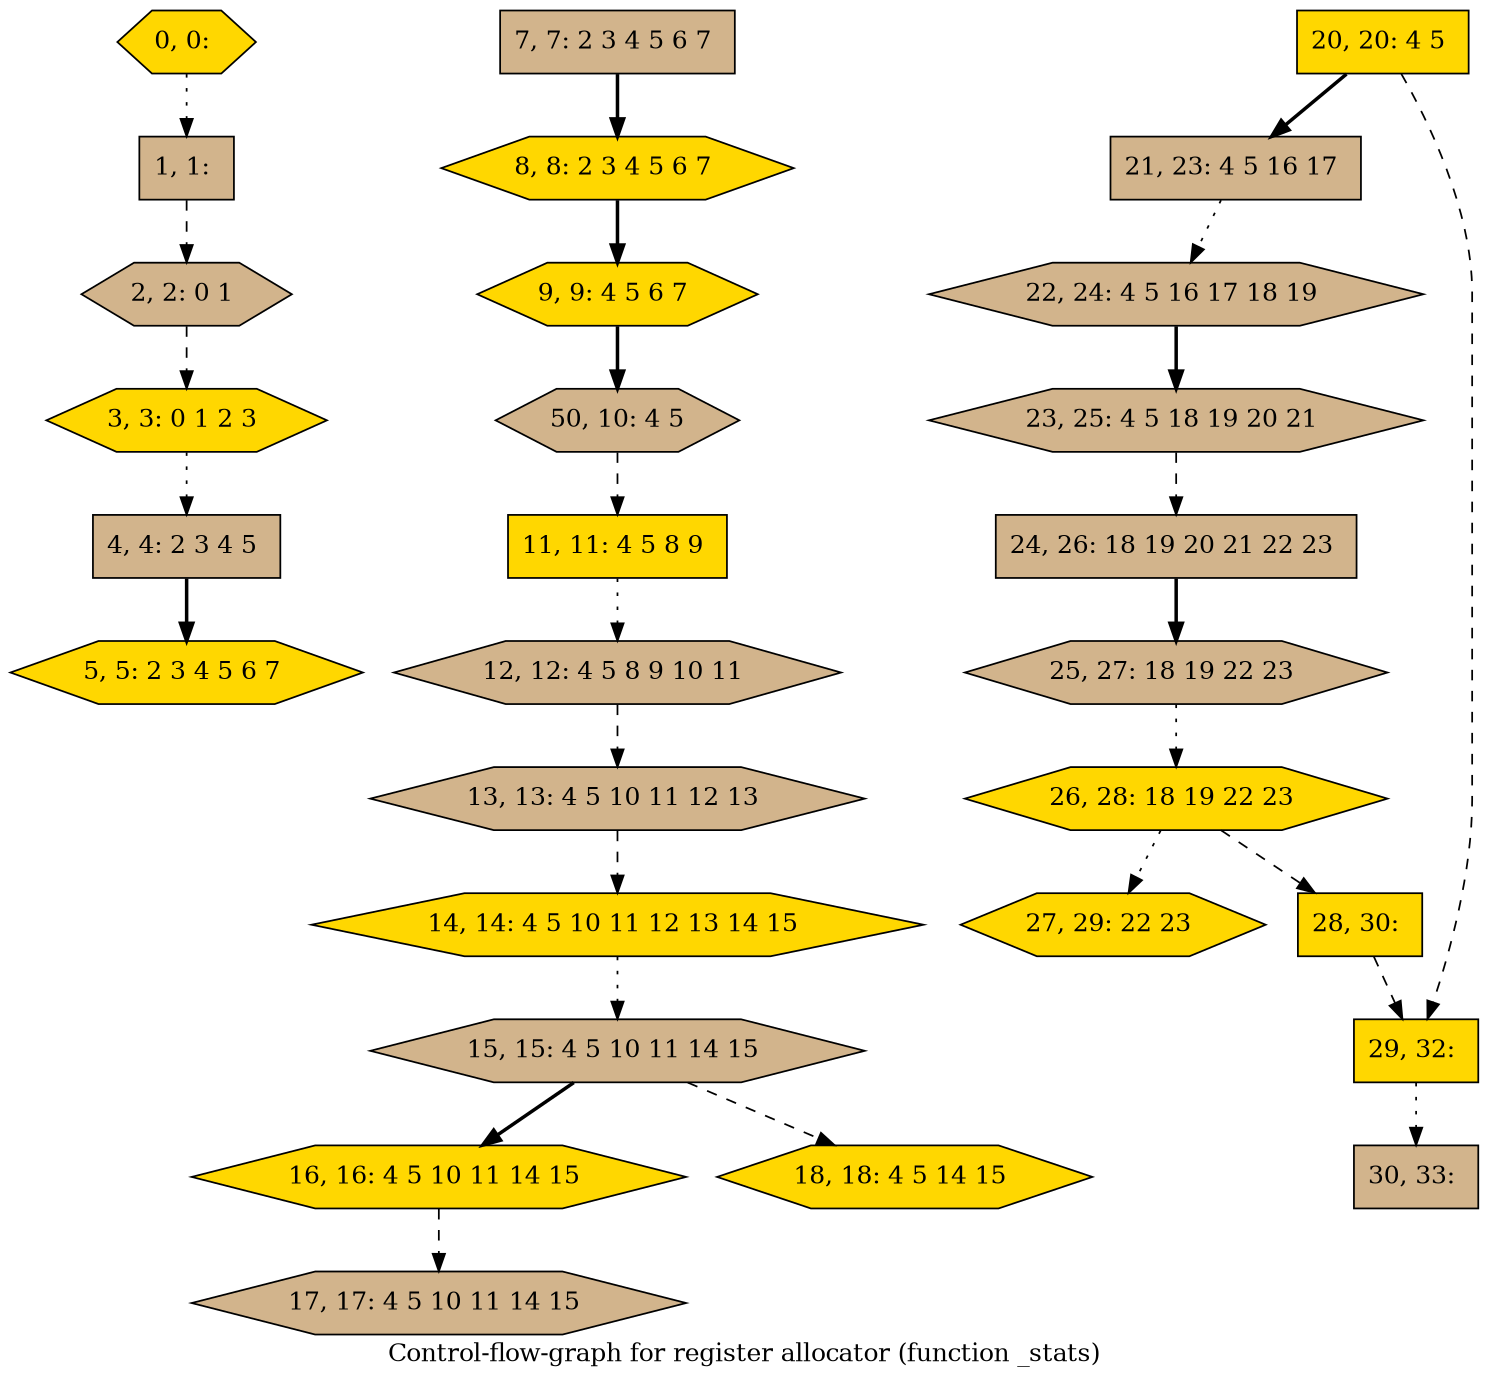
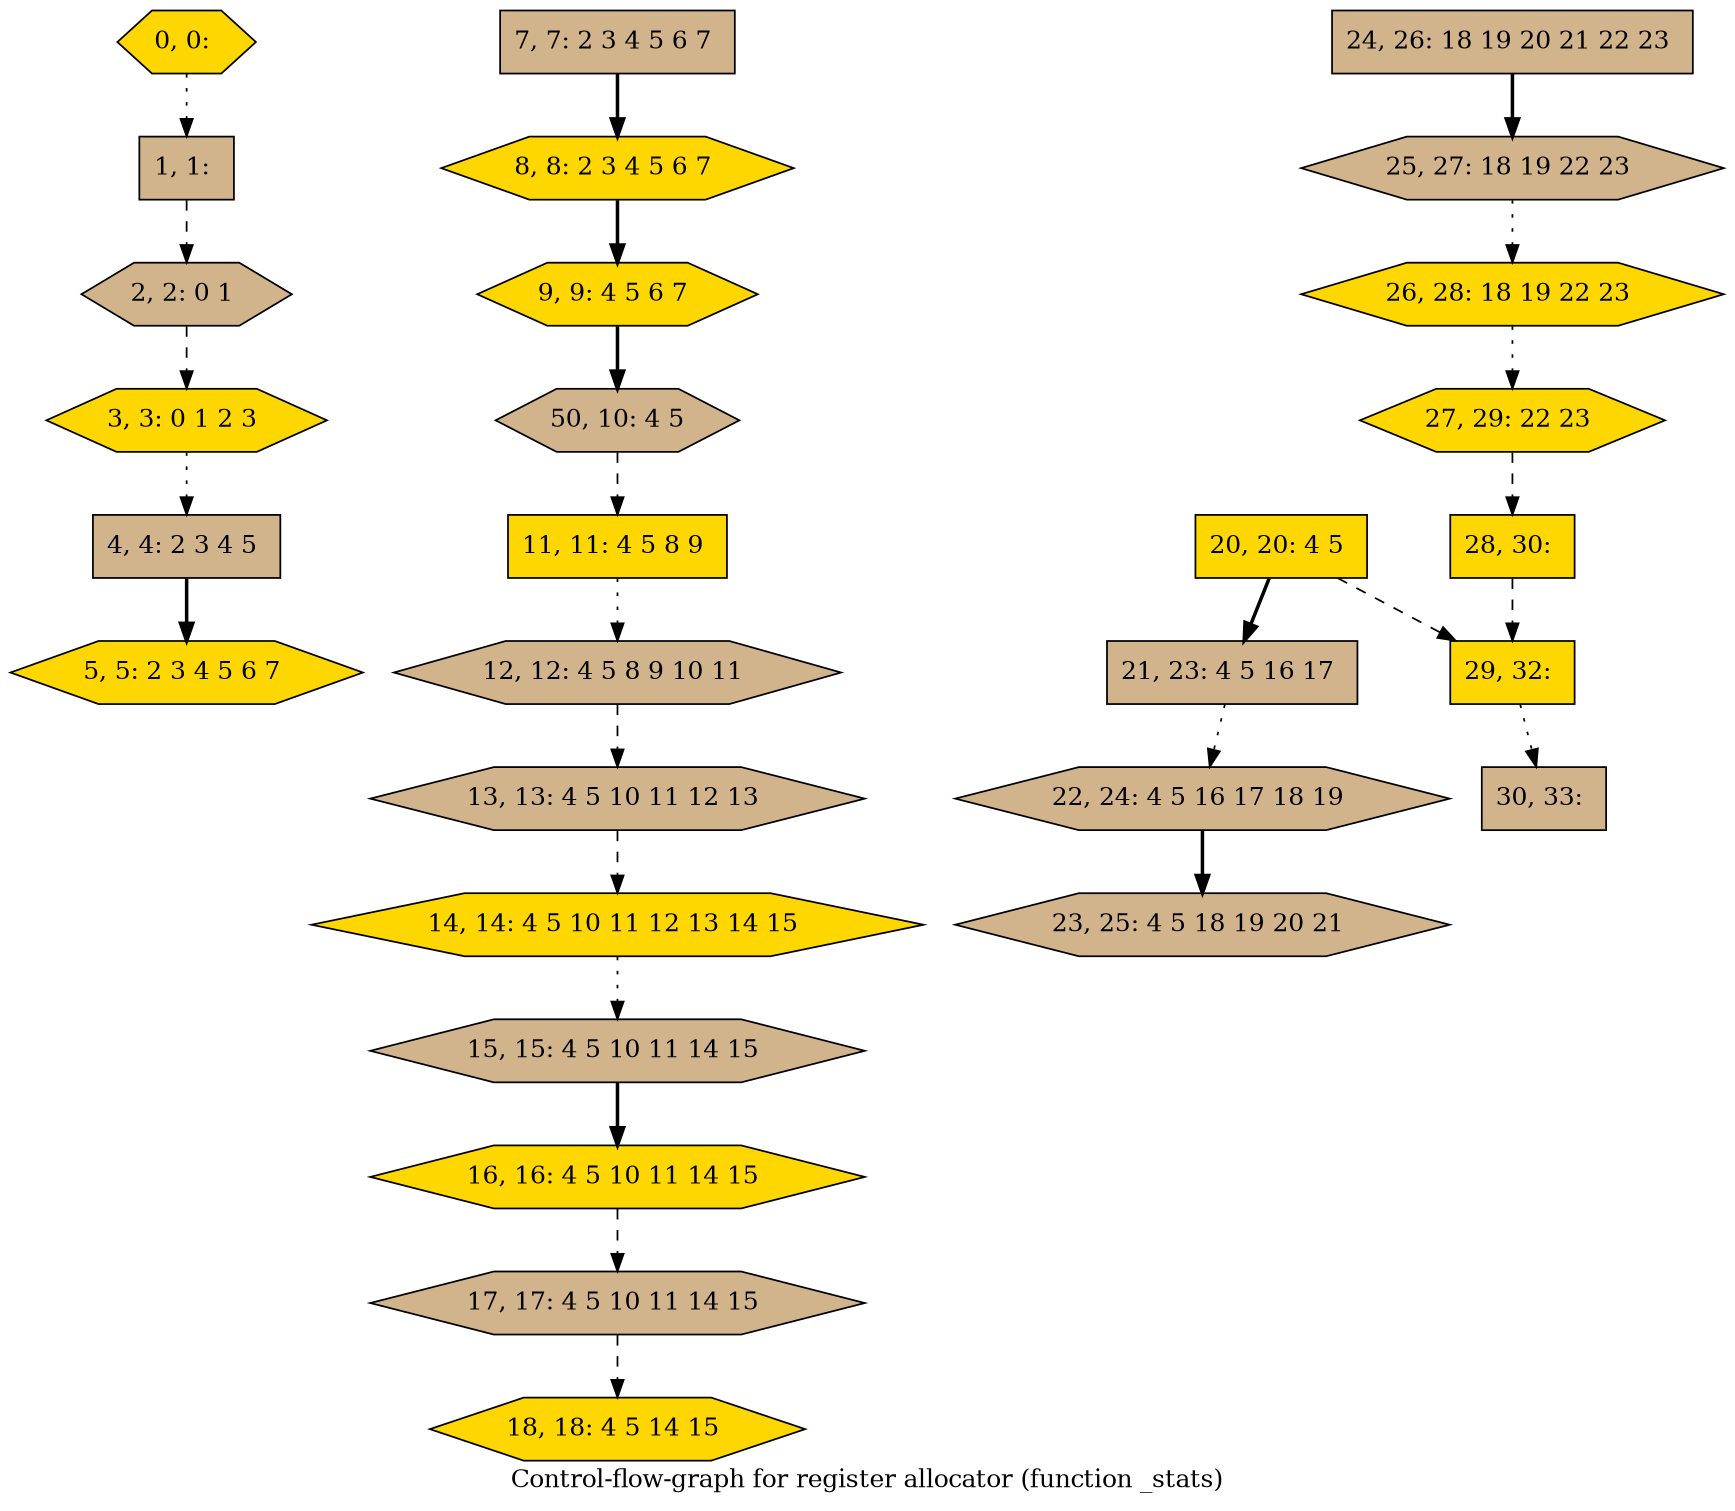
(1176, 475) -> none
(1261, 857) -> (1512, 475)
(753, 1110) -> (617, 1357)
